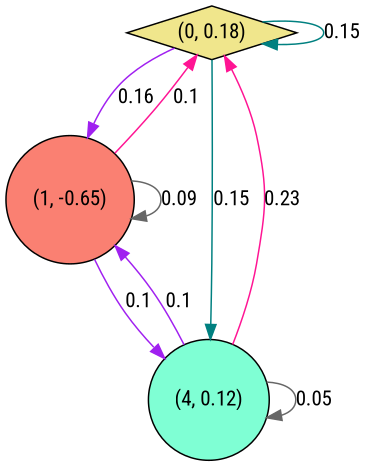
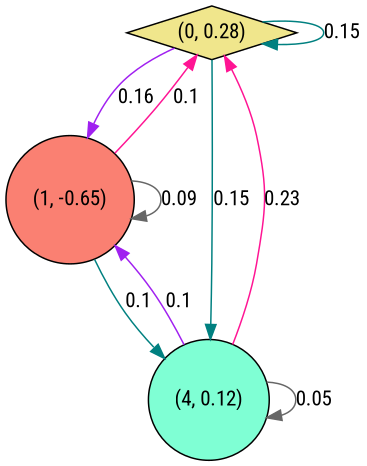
(212, 33) -> (212, 33)
(120, 306) -> (120, 306)
